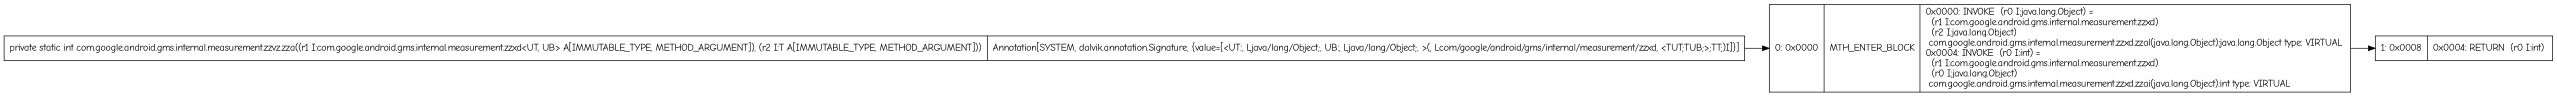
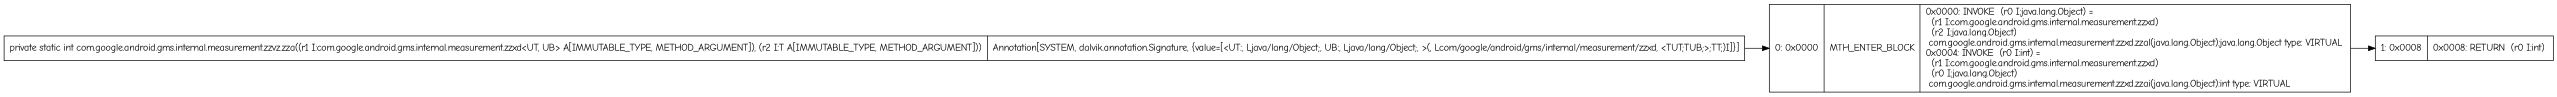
(2490, 48) -> (2490, 48)
